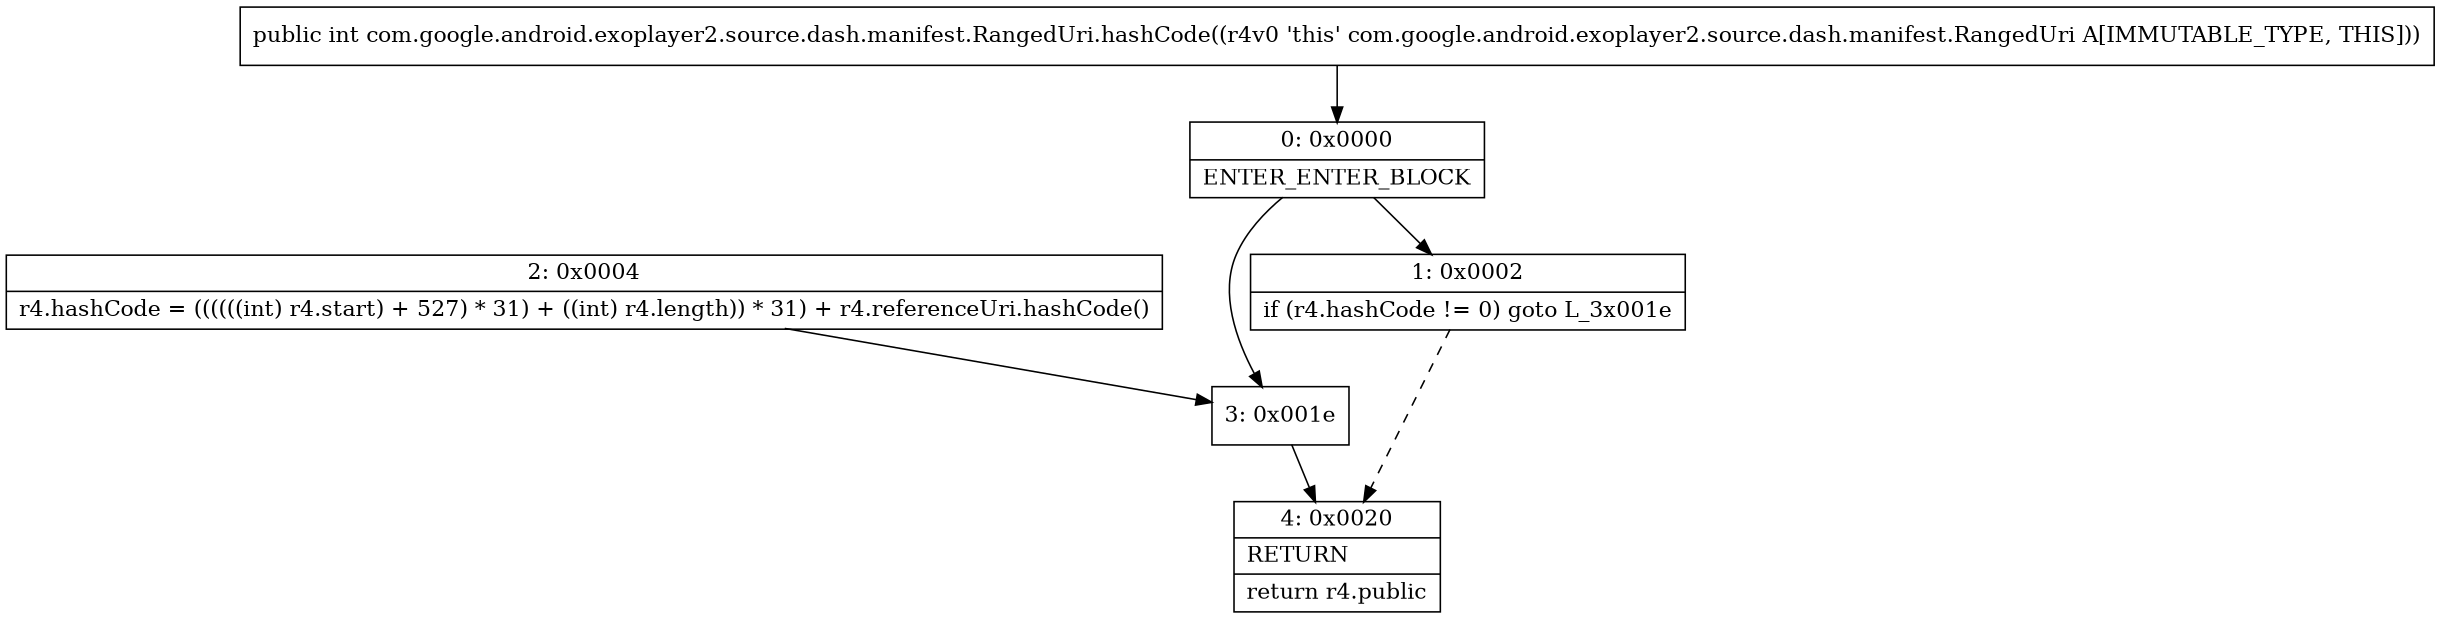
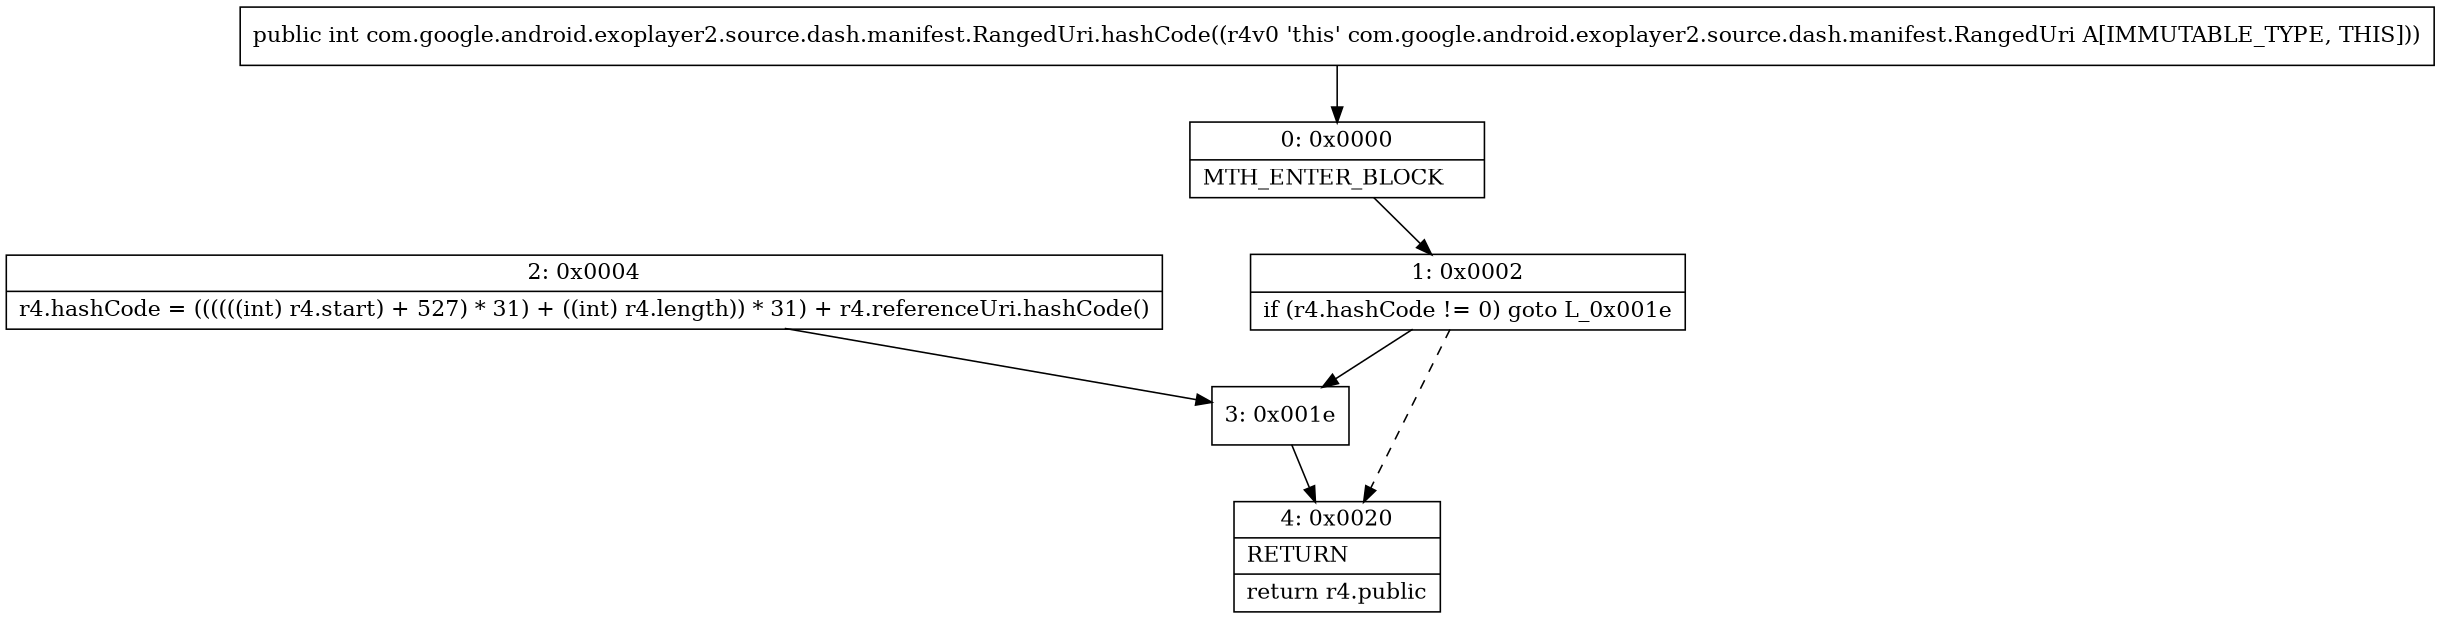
(1337, 178) -> (1324, 178)
(1230, 279) -> (1374, 354)
(1468, 310) -> (1468, 310)
